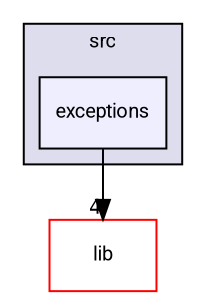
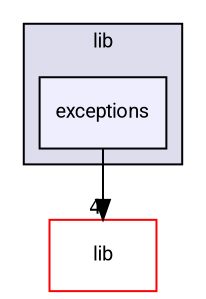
(103, 43) -> (103, 43)
